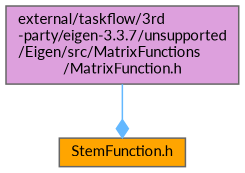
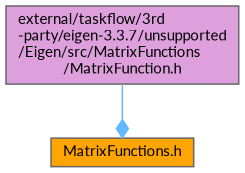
(122, 152) -> (122, 152)
